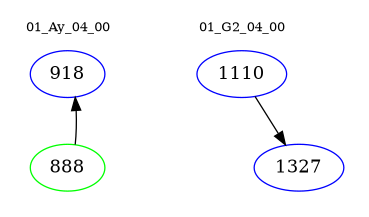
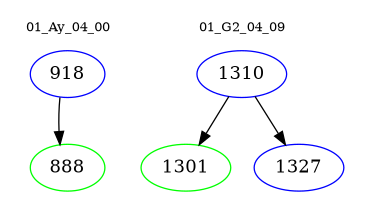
(242, 28) -> (242, 28)
(242, 74) -> (242, 74)
(76, 128) -> (59, 114)
none -> (186, 168)
